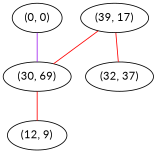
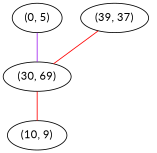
(37, 18) -> (37, 18)
(115, 18) -> (115, 18)
(120, 77) -> none
(37, 135) -> (37, 135)
